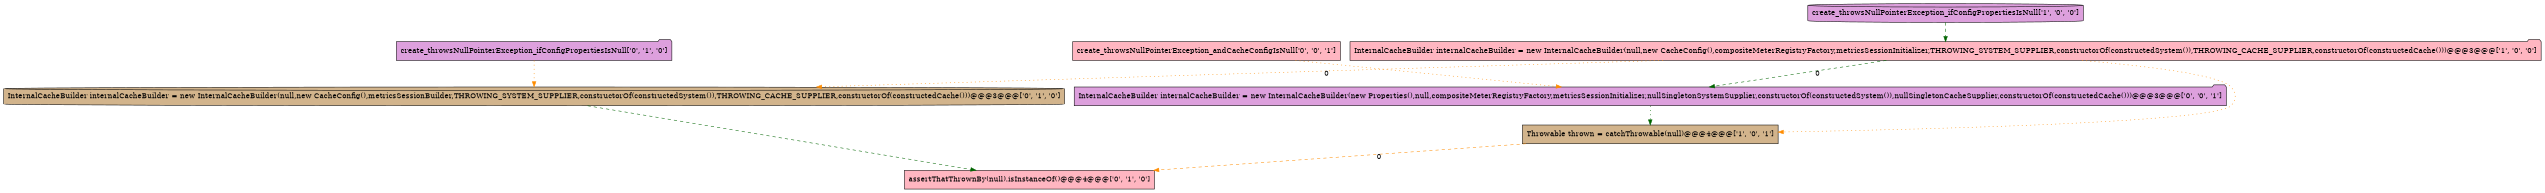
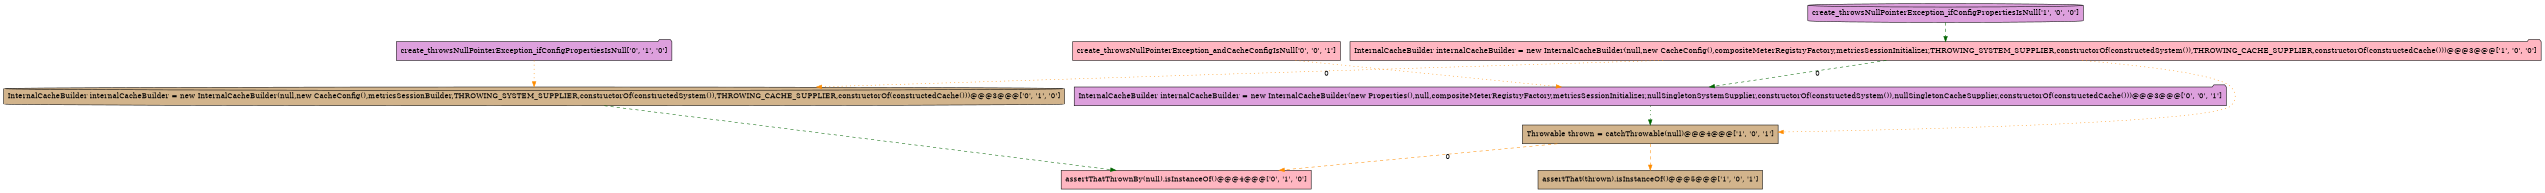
none -> (1650, 180)
